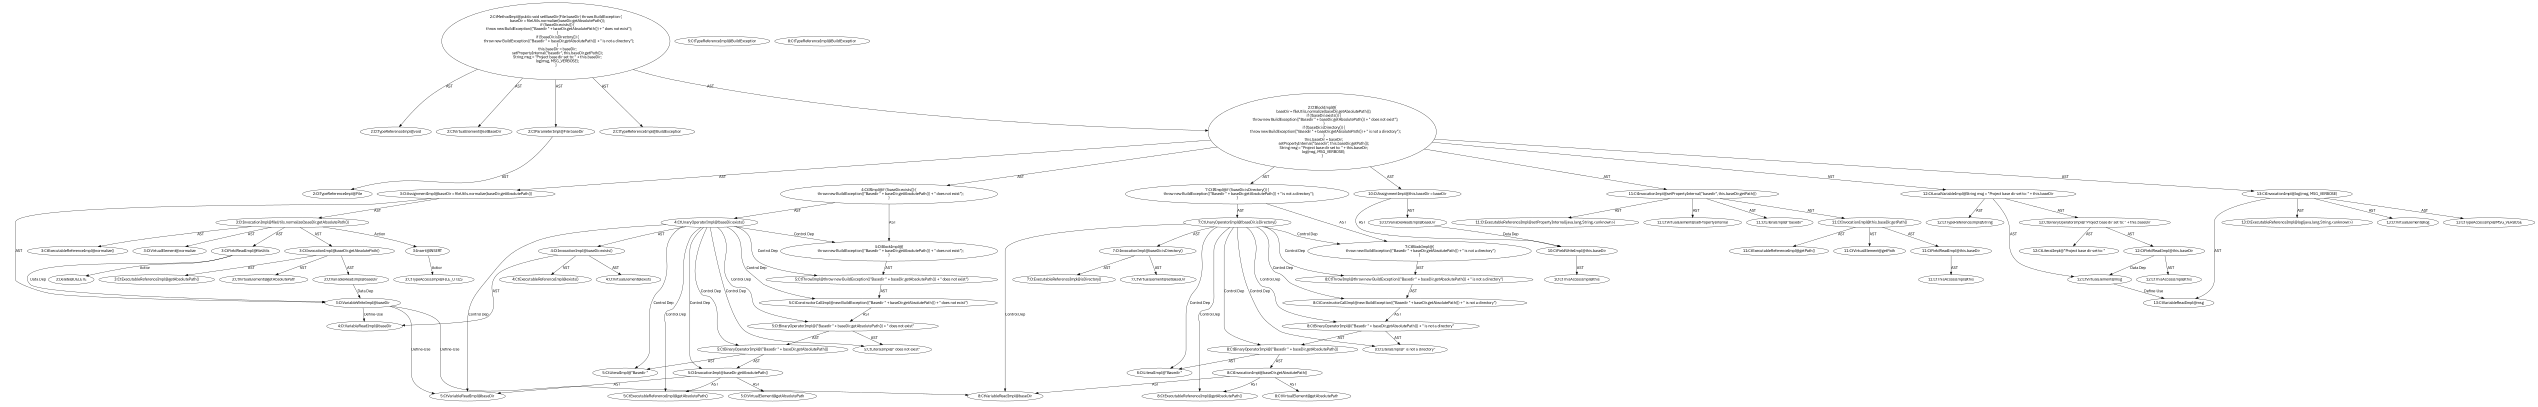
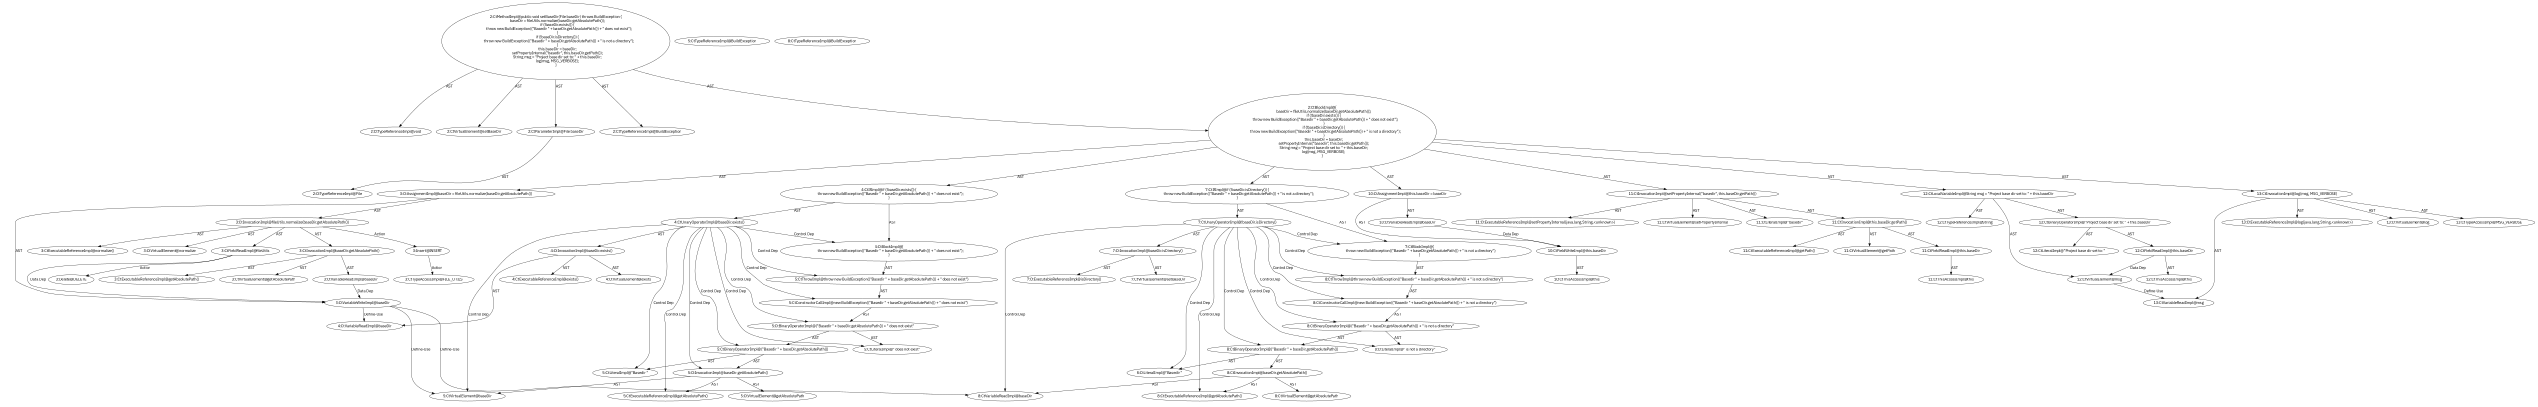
(467, 396) -> (467, 396)
